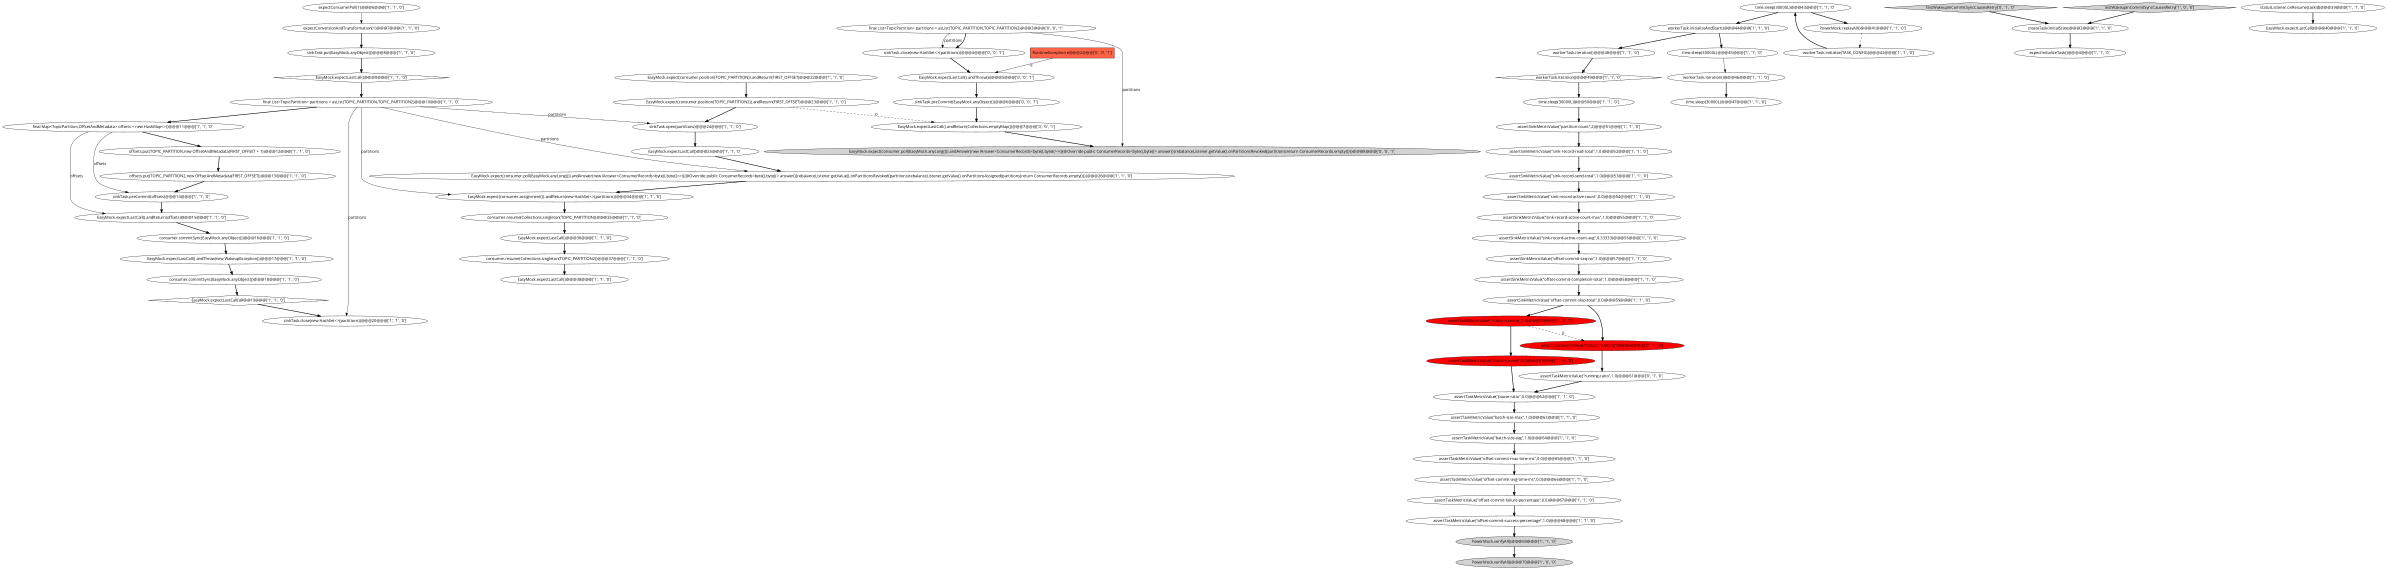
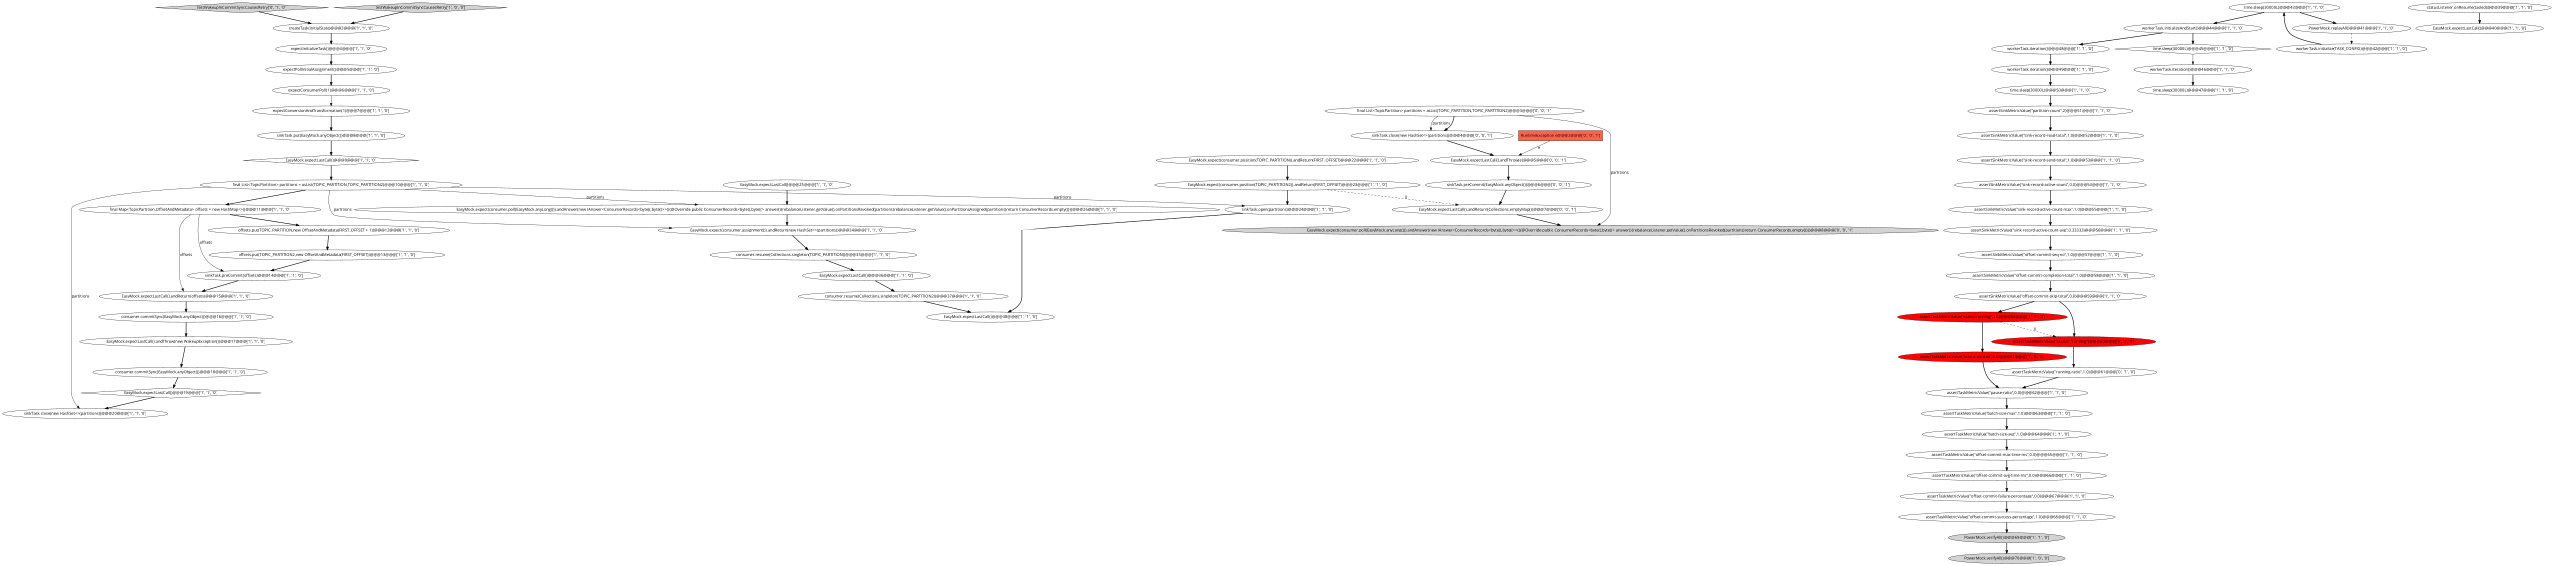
(1722, 53) -> (2193, 49)
none -> (331, 70)
(1579, 78) -> (2050, 70)
(695, 138) -> (1090, 225)
